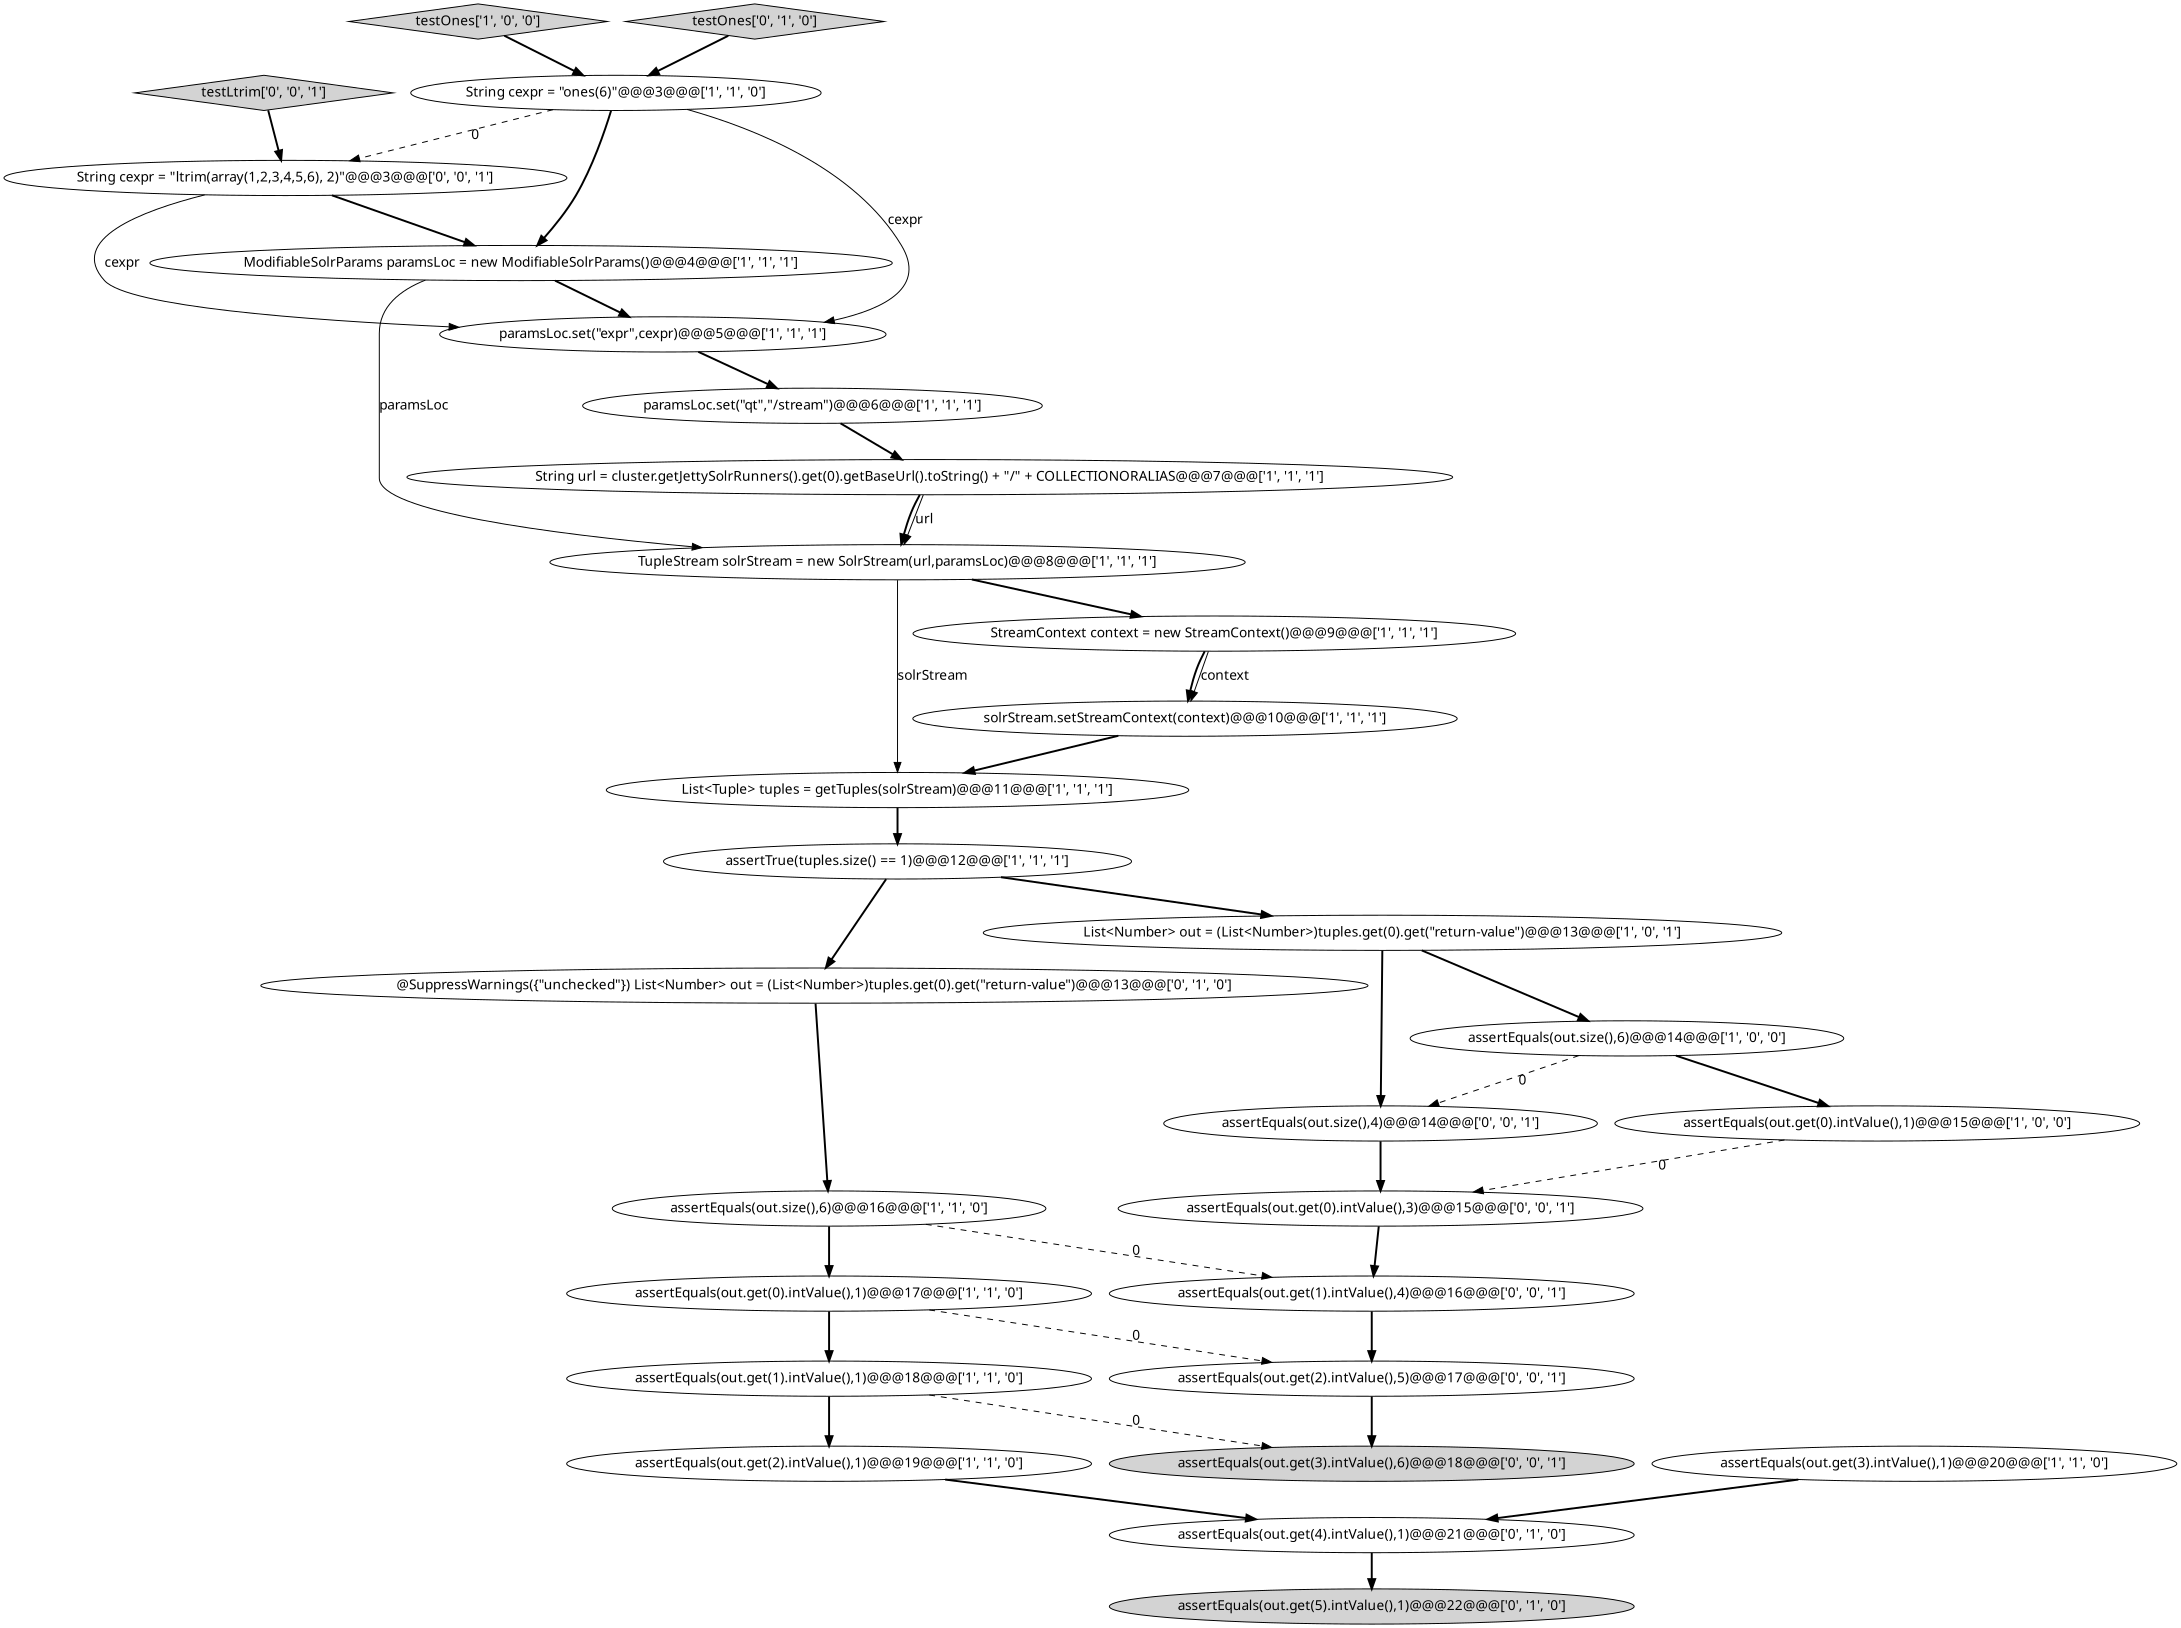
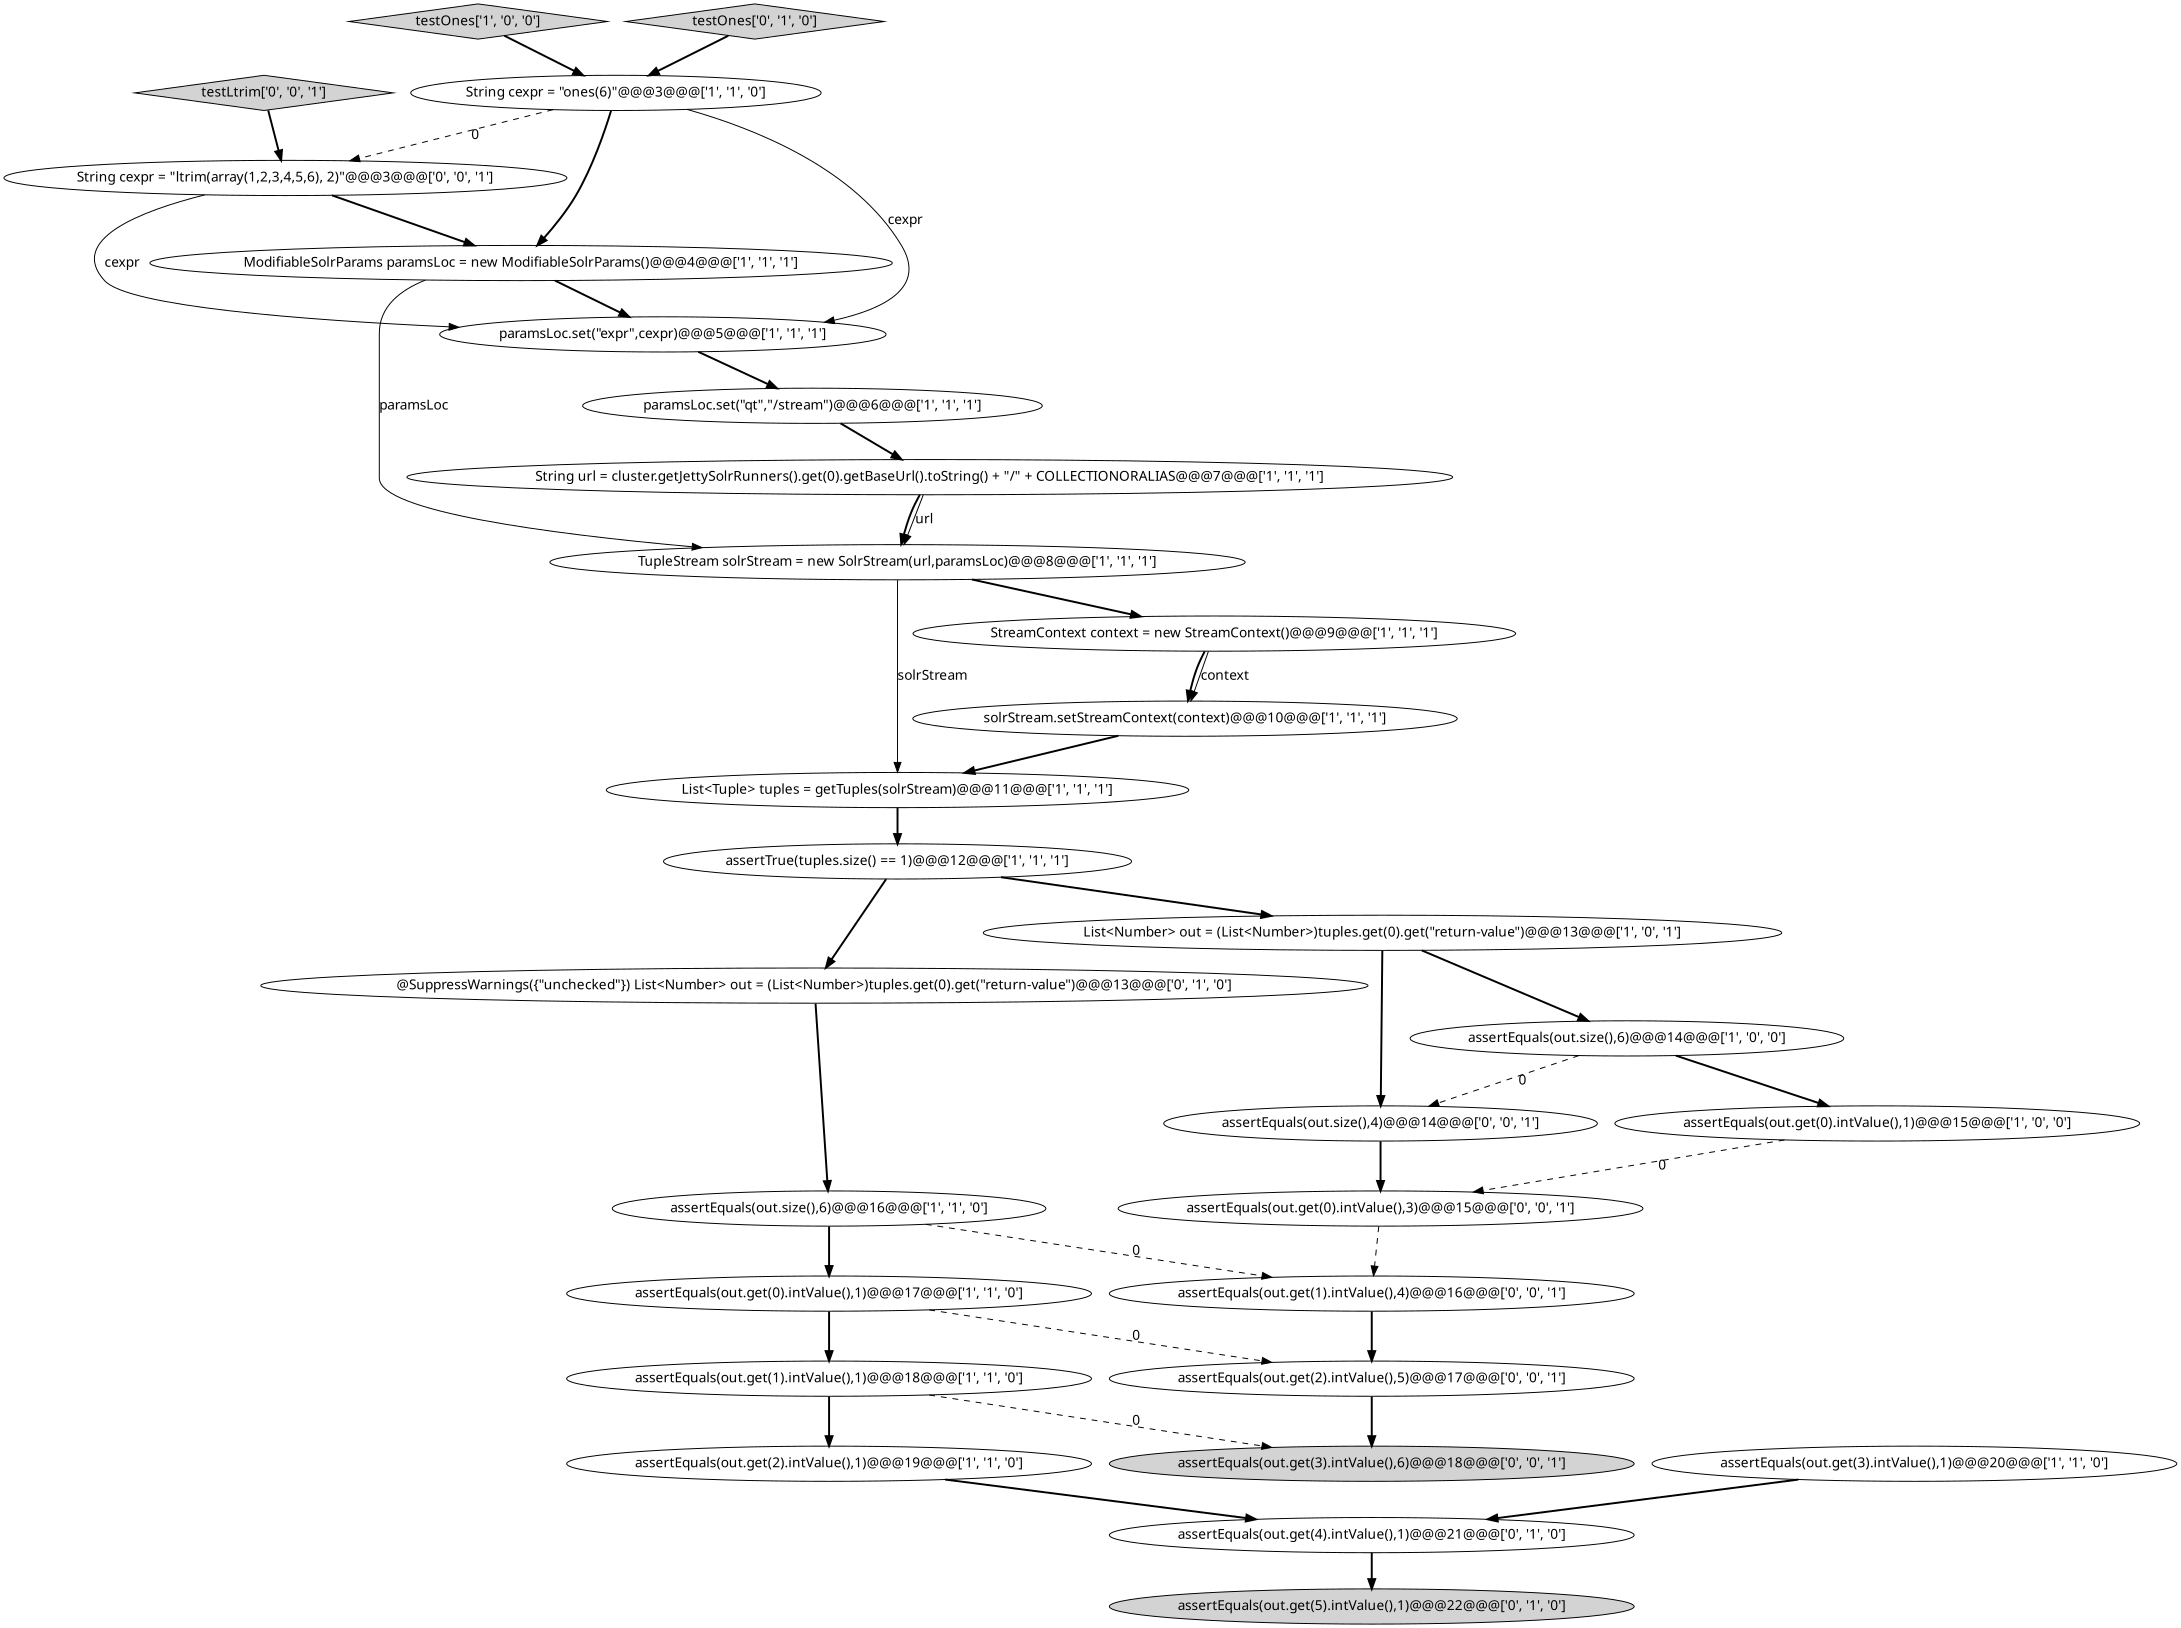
(1377, 1246) -> (1377, 1246)
